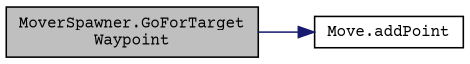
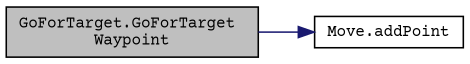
(132, 32) -> (132, 32)
